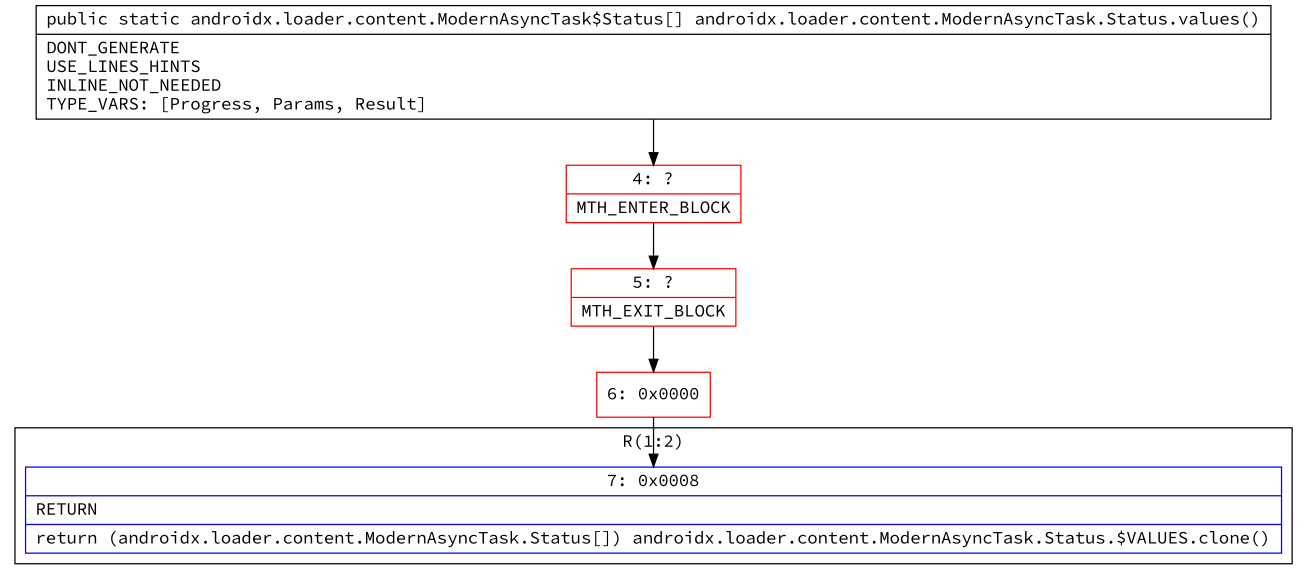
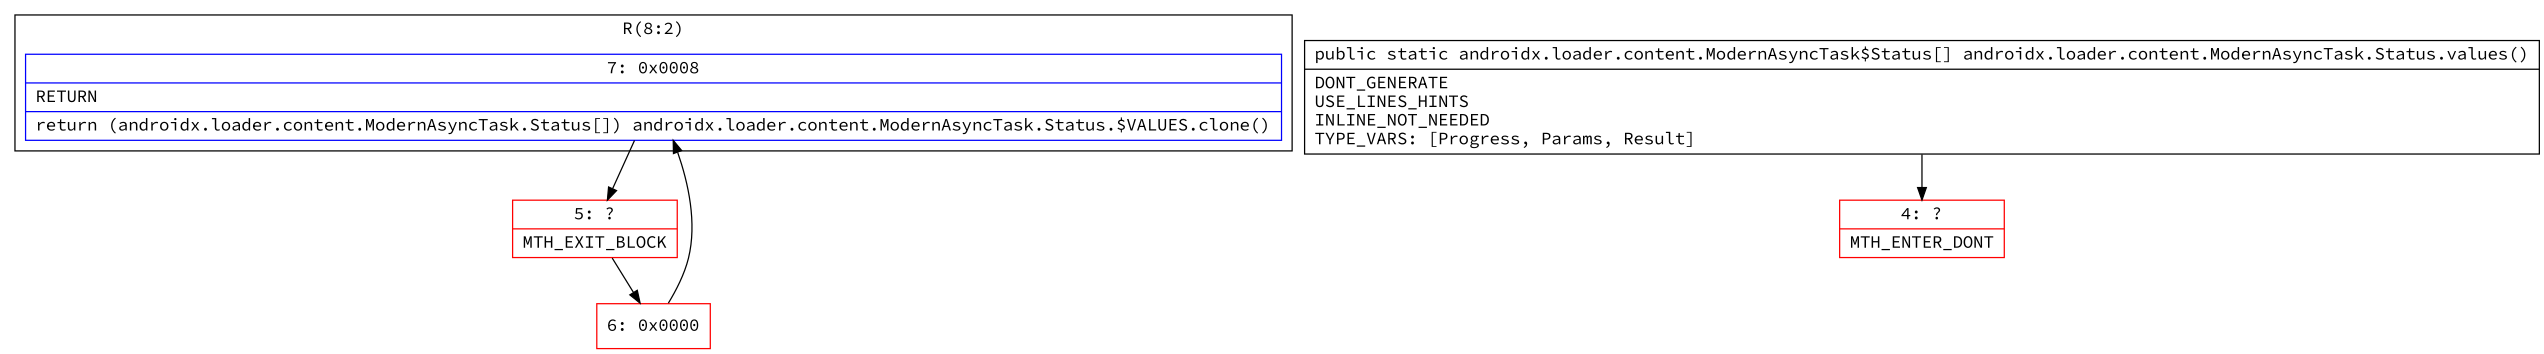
(654, 208) -> (1922, 243)
(654, 239) -> (624, 164)
(654, 442) -> (654, 29)
